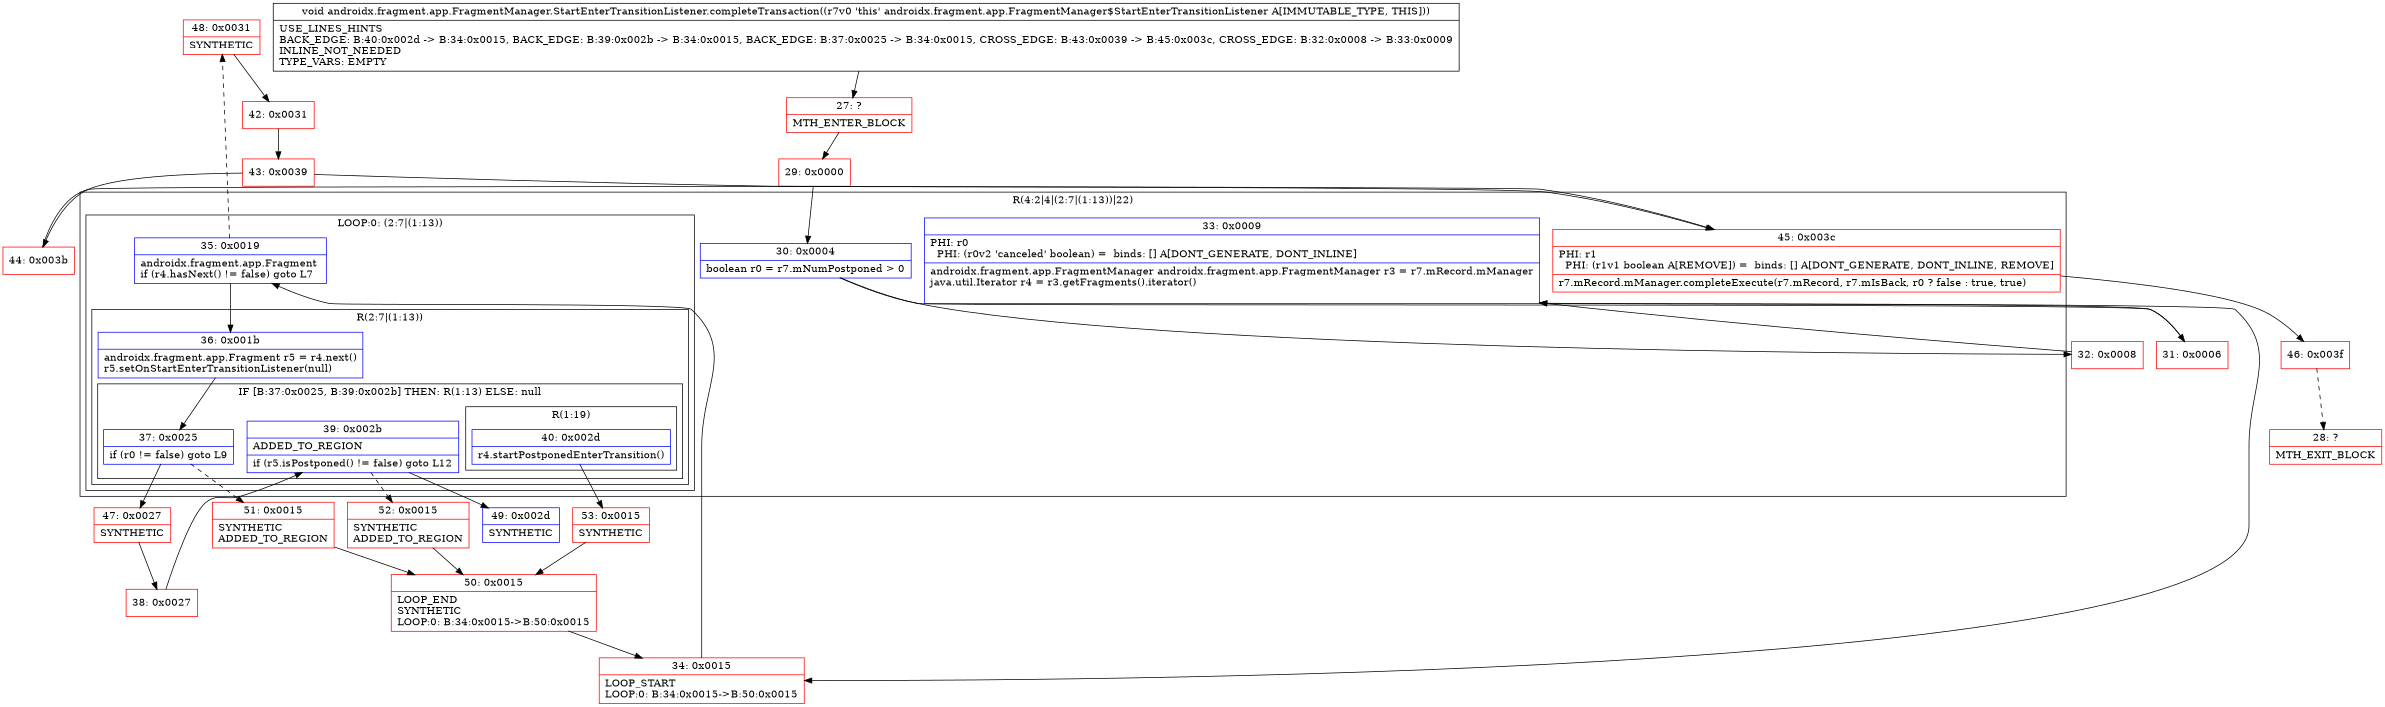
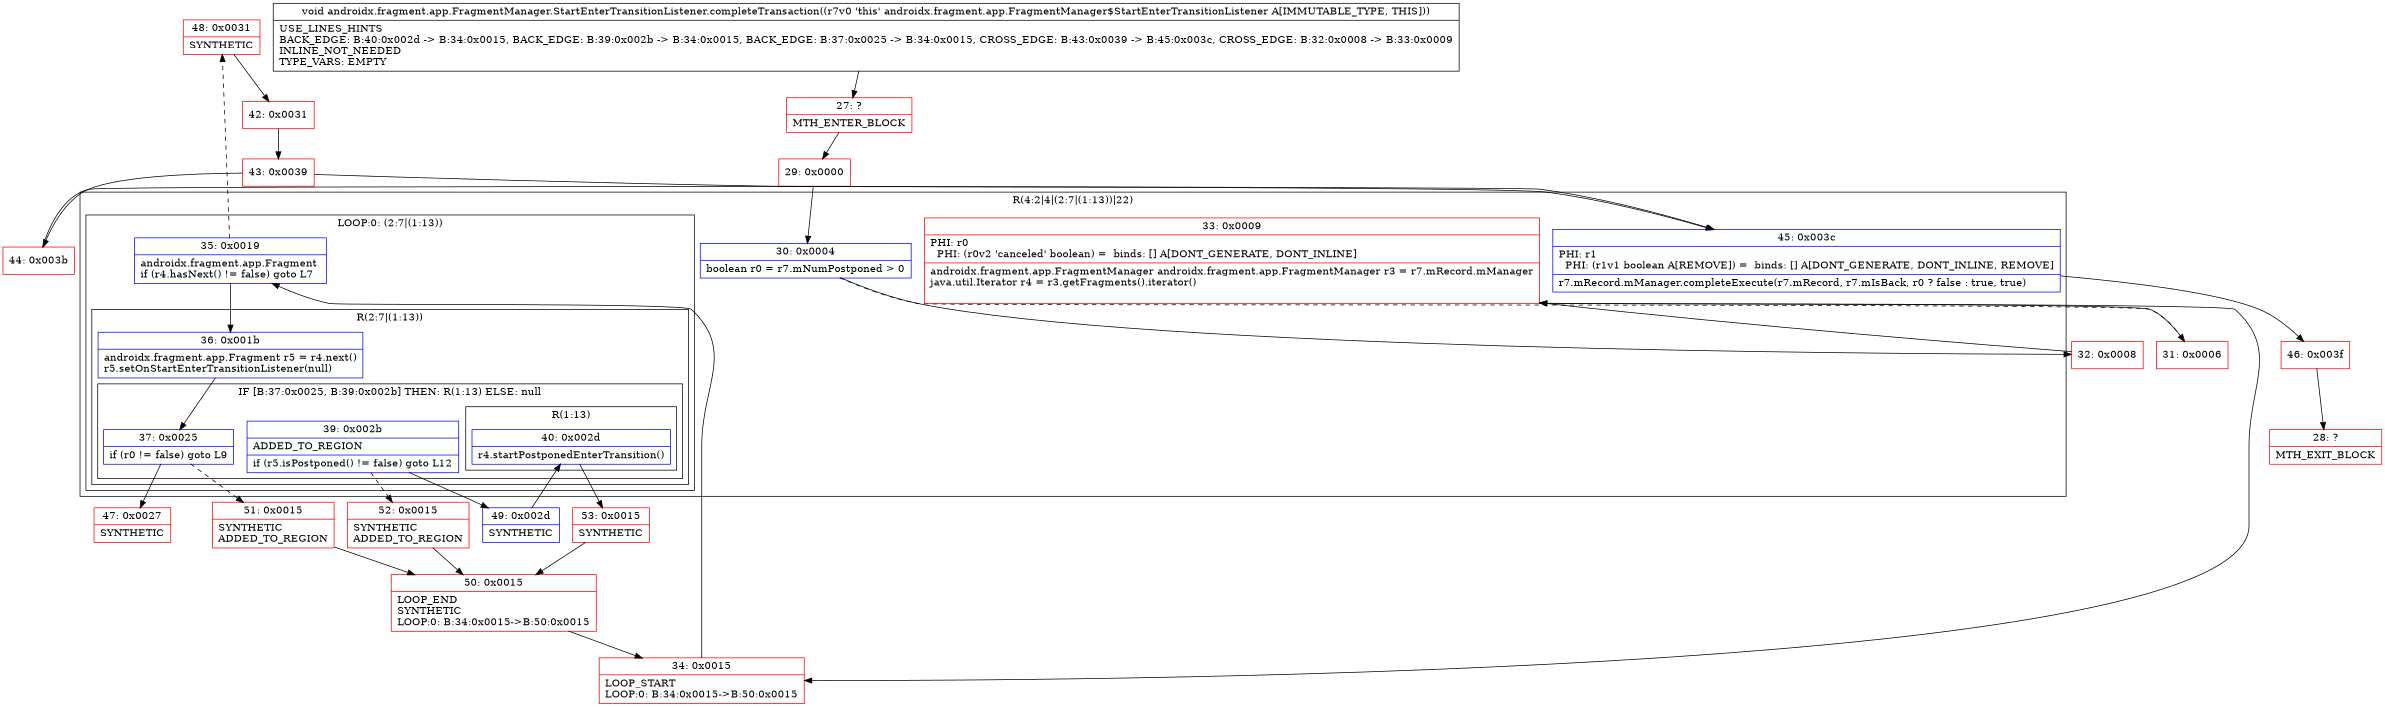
(1232, 261) -> (1232, 261)
(1807, 261) -> (1807, 261)
(1513, 305) -> (1513, 305)
(2320, 395) -> (2320, 395)
(571, 415) -> (571, 415)
none -> (544, 489)
(162, 603) -> none
